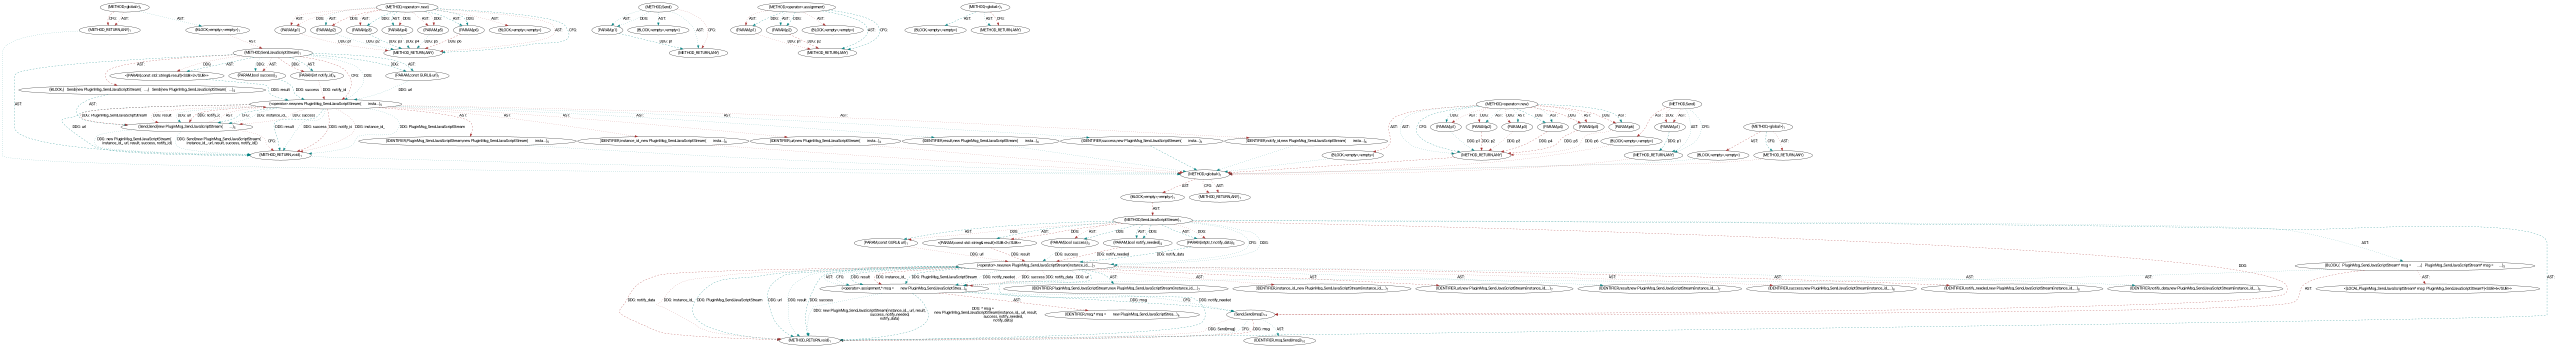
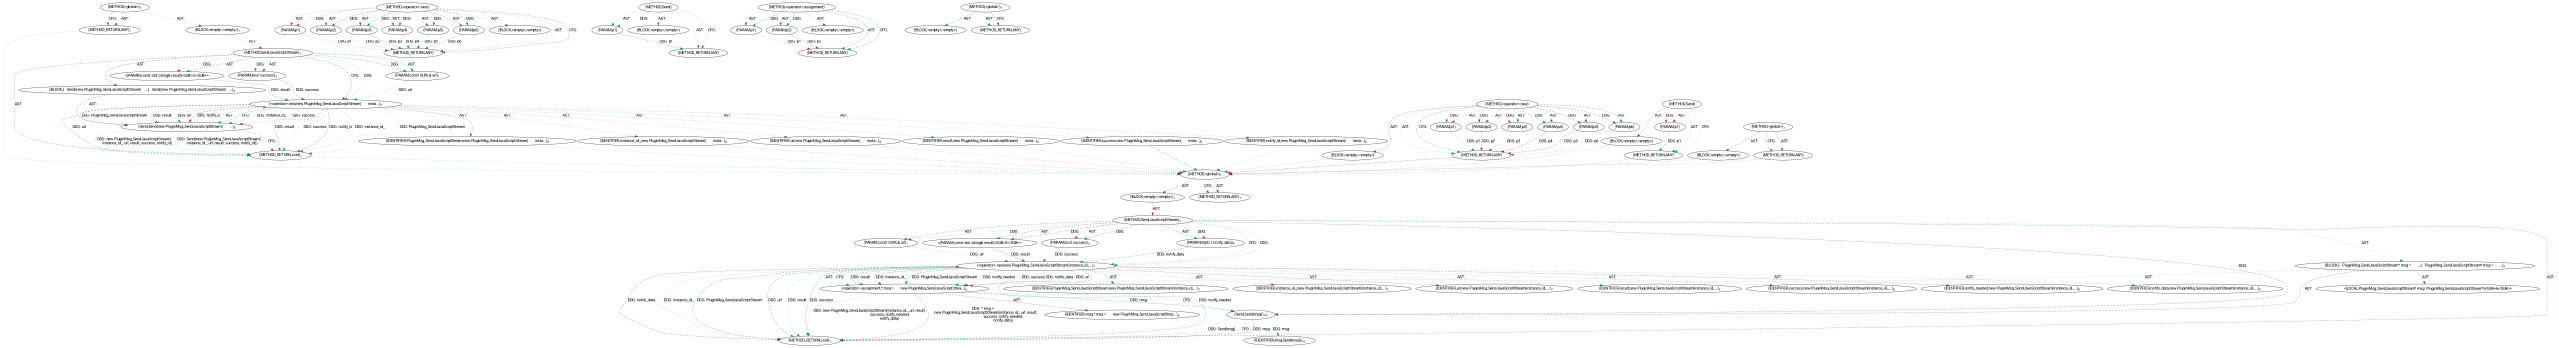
(317, 76) -> none
(1138, 243) -> none
(1281, 329) -> (1281, 329)
